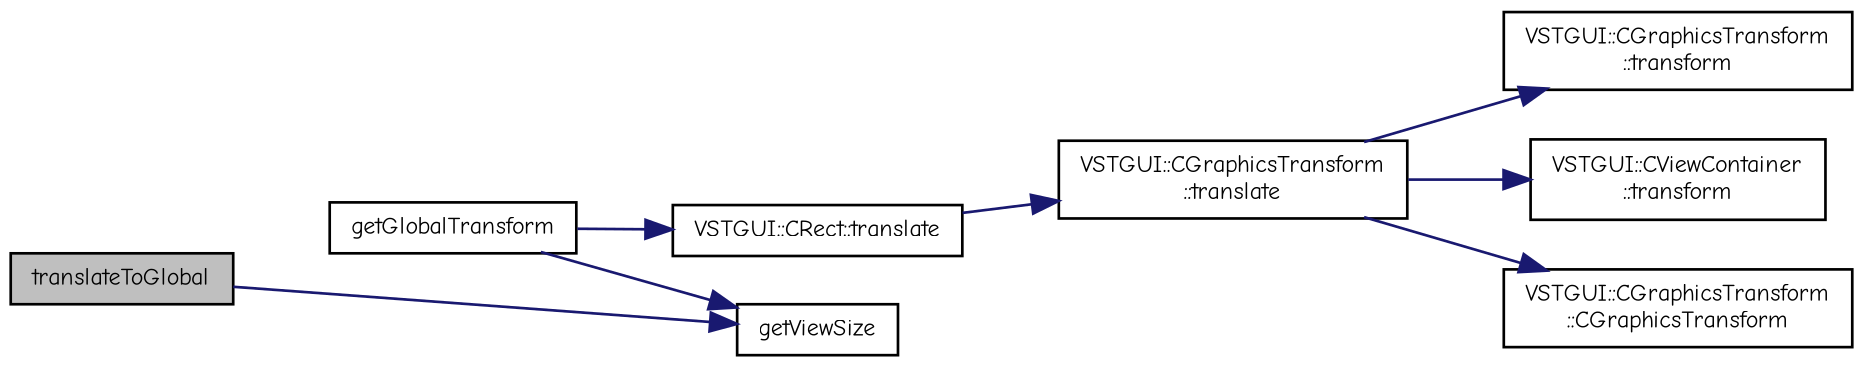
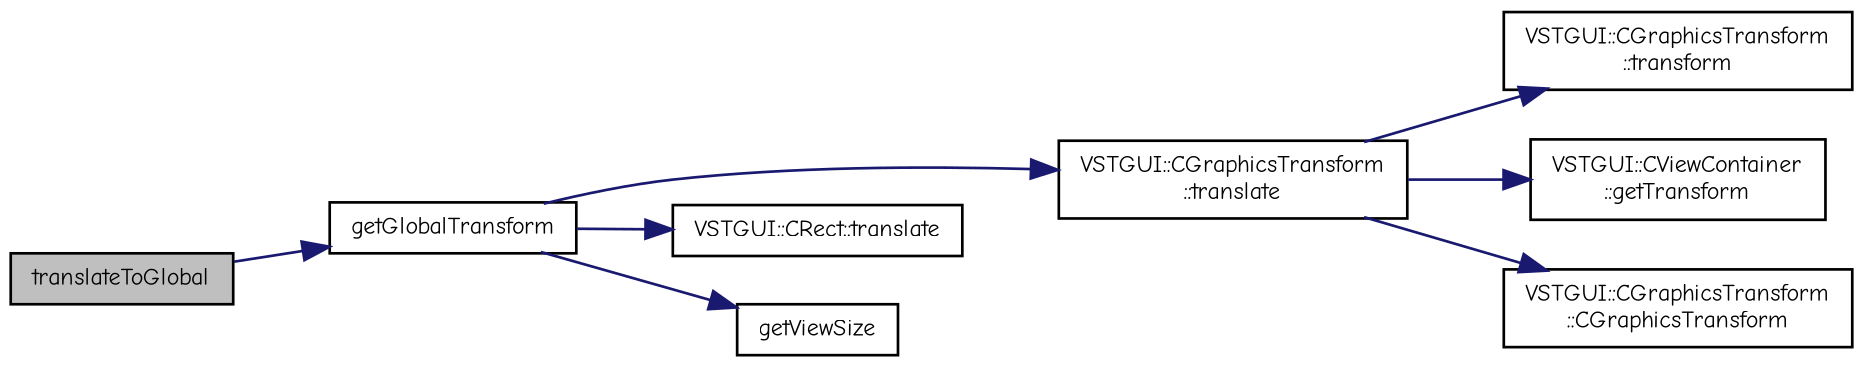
(1678, 180) -> (1678, 180)
(997, 209) -> (786, 171)
(472, 304) -> (268, 256)
